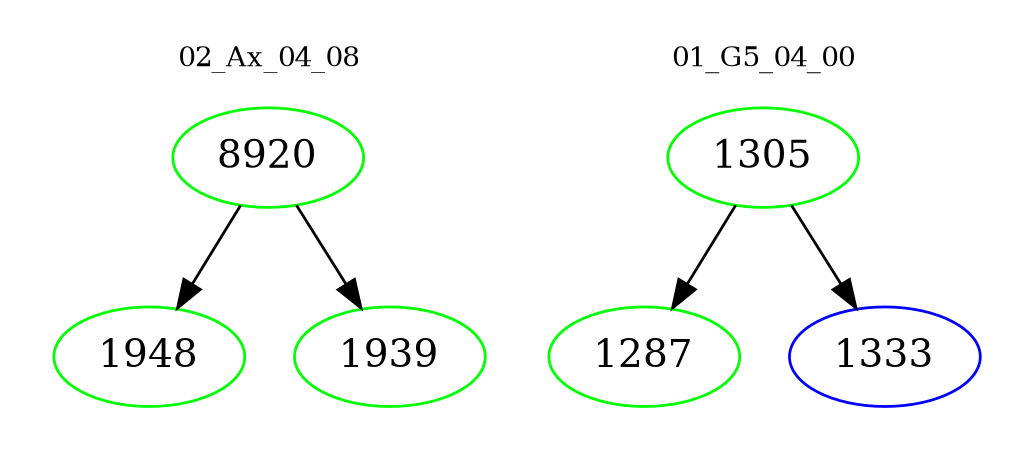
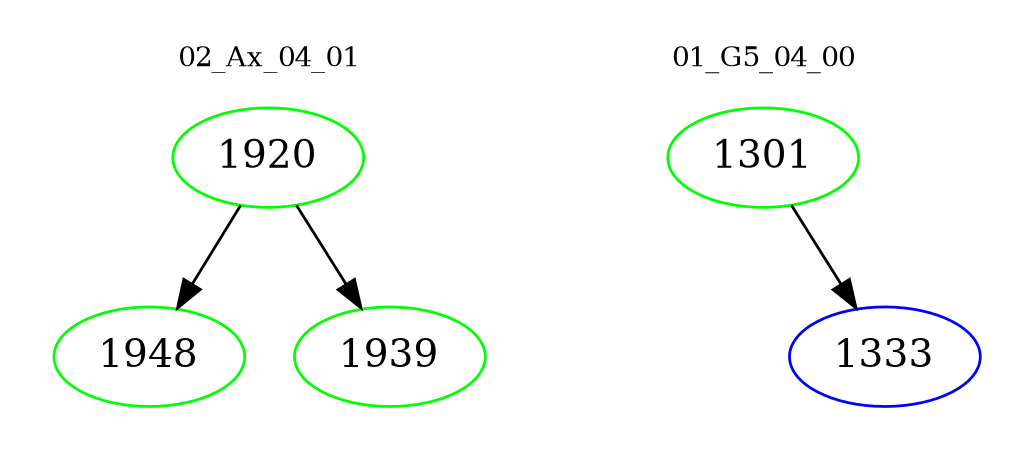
(270, 59) -> (270, 59)
(268, 158) -> (268, 158)
(763, 158) -> (763, 158)
(644, 357) -> none
